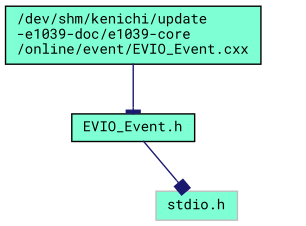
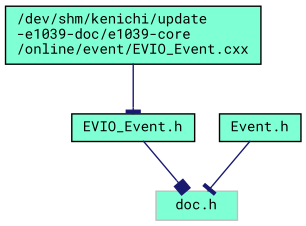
none -> (260, 128)
(197, 206) -> (197, 206)
